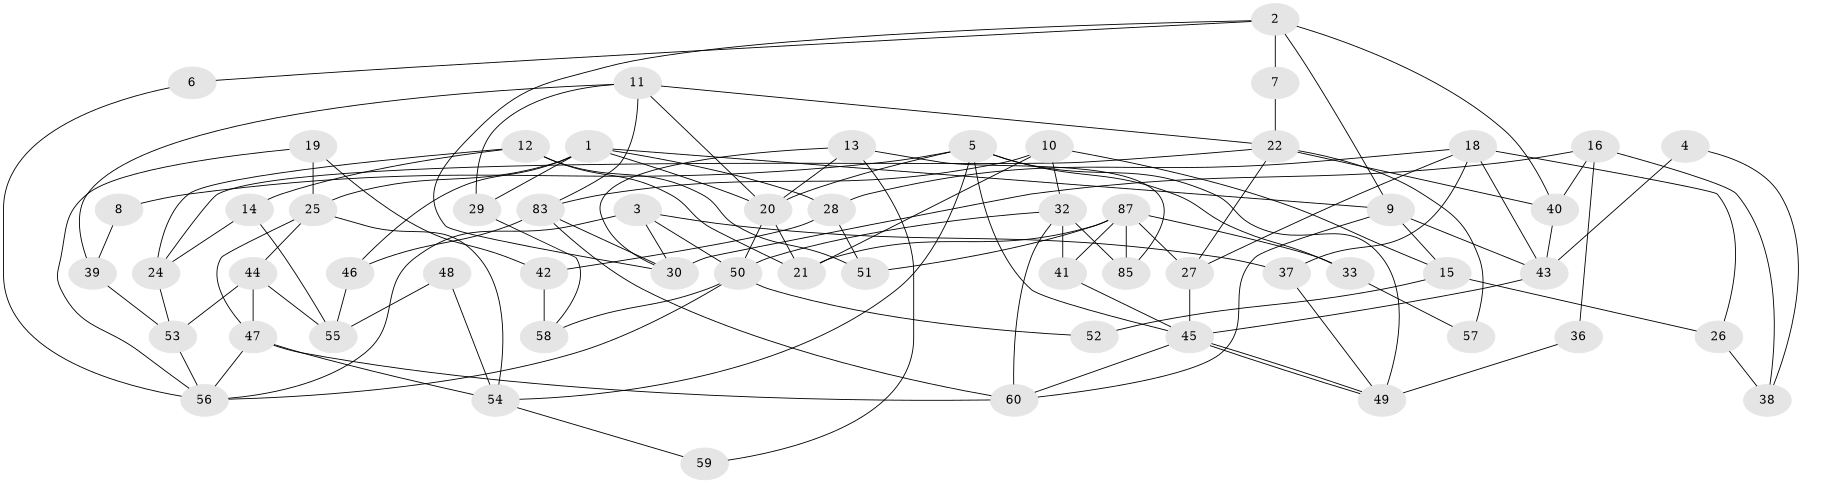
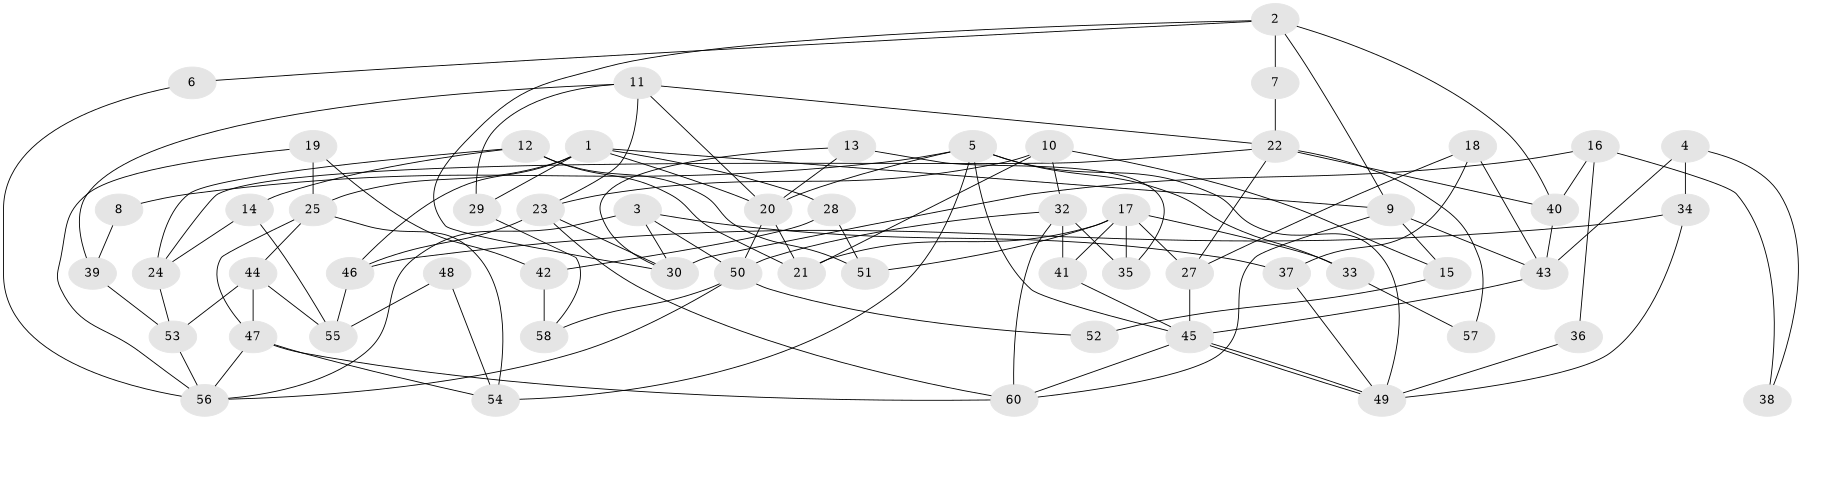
(1179, 168) -> none
(541, 210) -> (541, 210)
(1126, 210) -> (1126, 210)
none -> (1685, 210)
(1126, 273) -> (1126, 273)
(1719, 337) -> none
(705, 464) -> none
